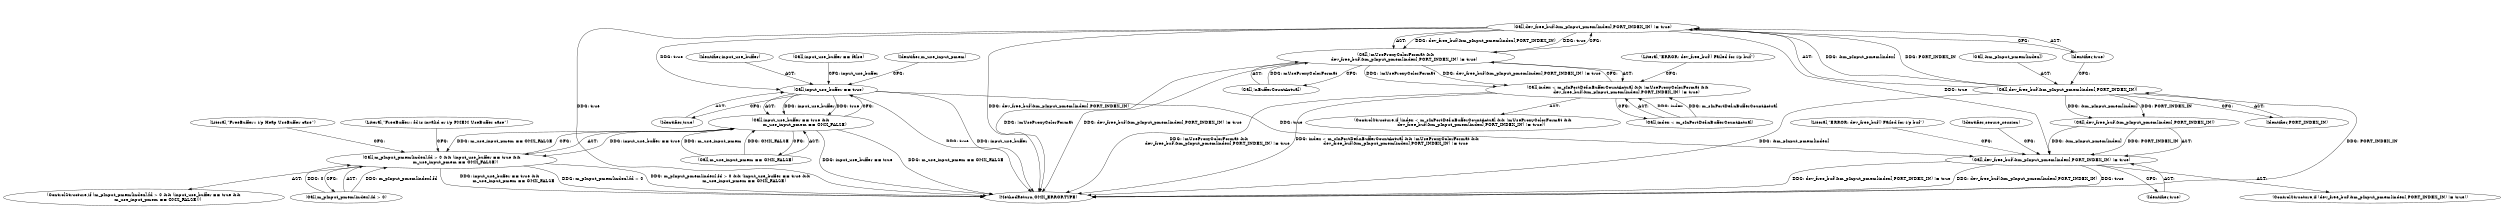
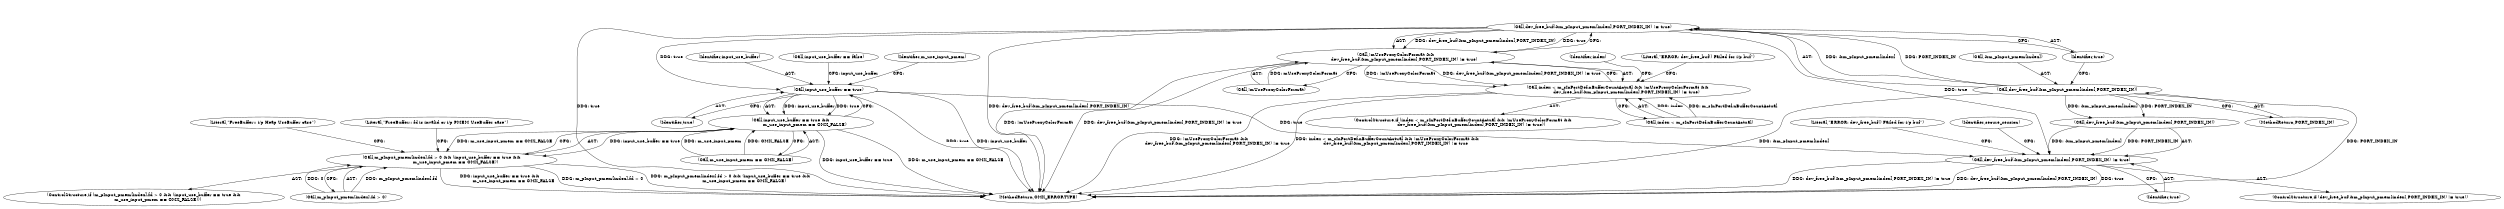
none -> (1588, 57)
(1271, 90) -> (1271, 90)
(2297, 123) -> (2297, 123)
